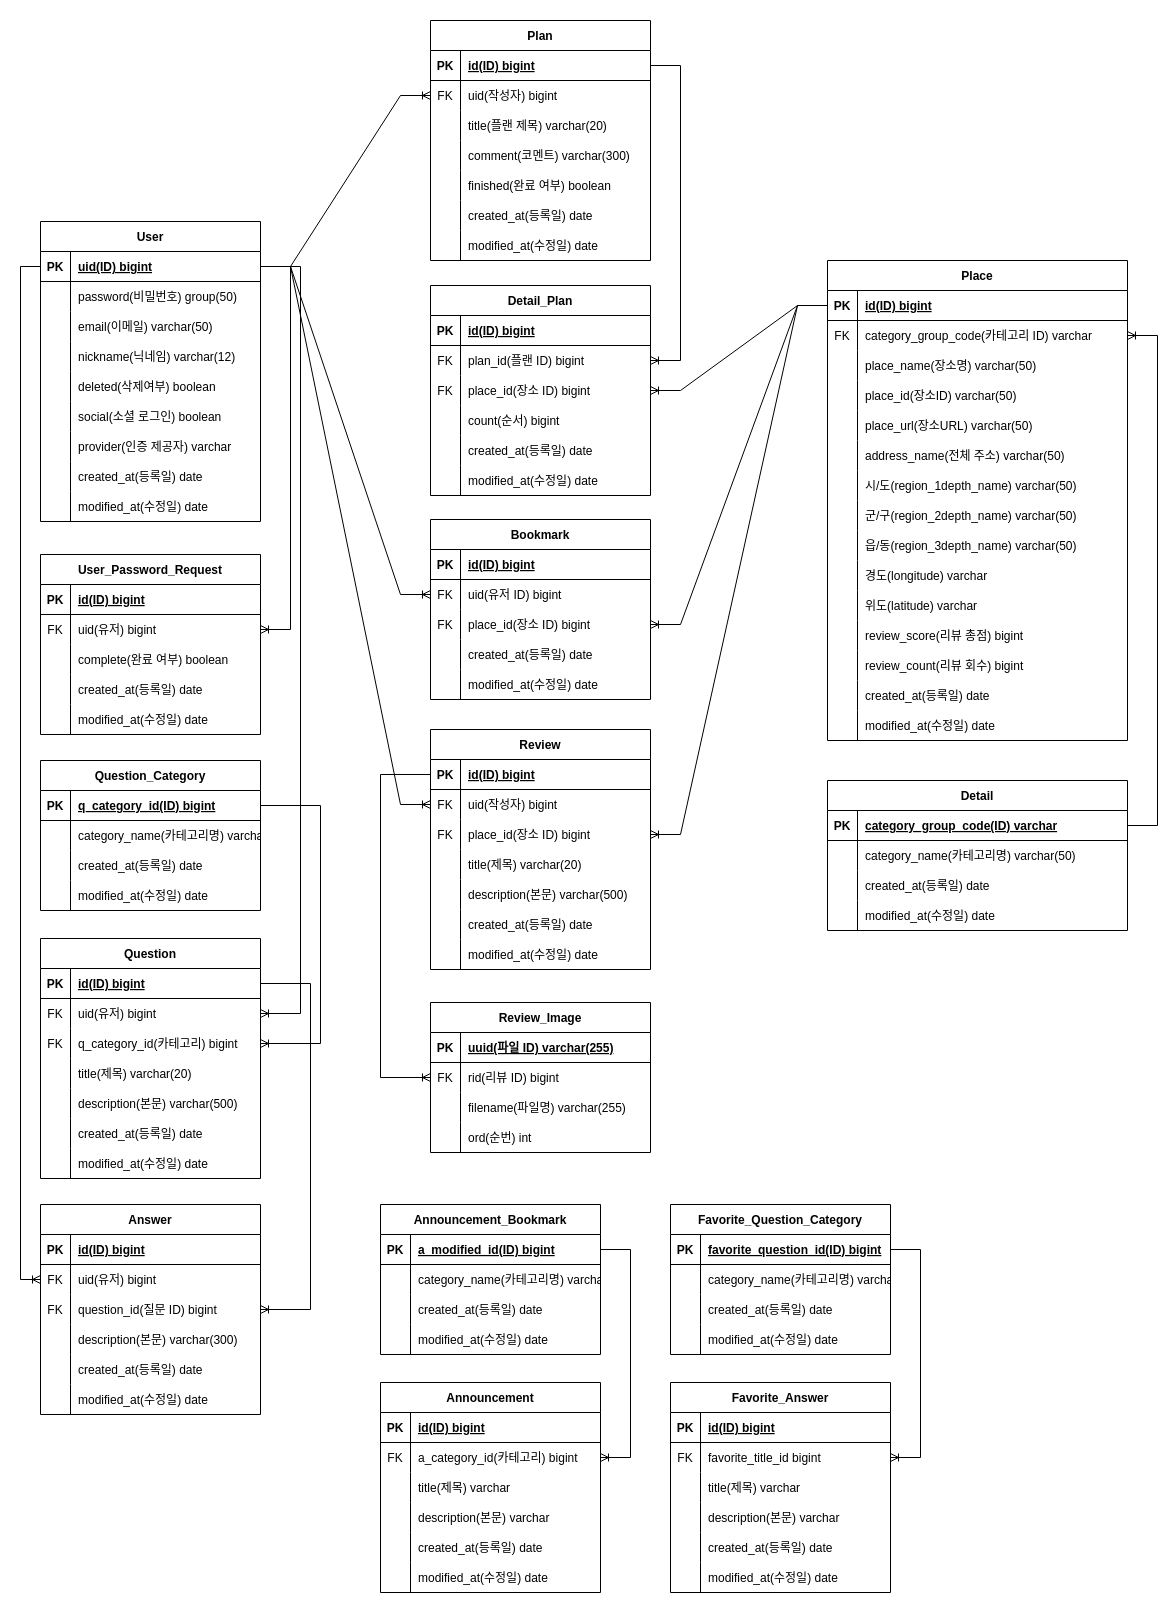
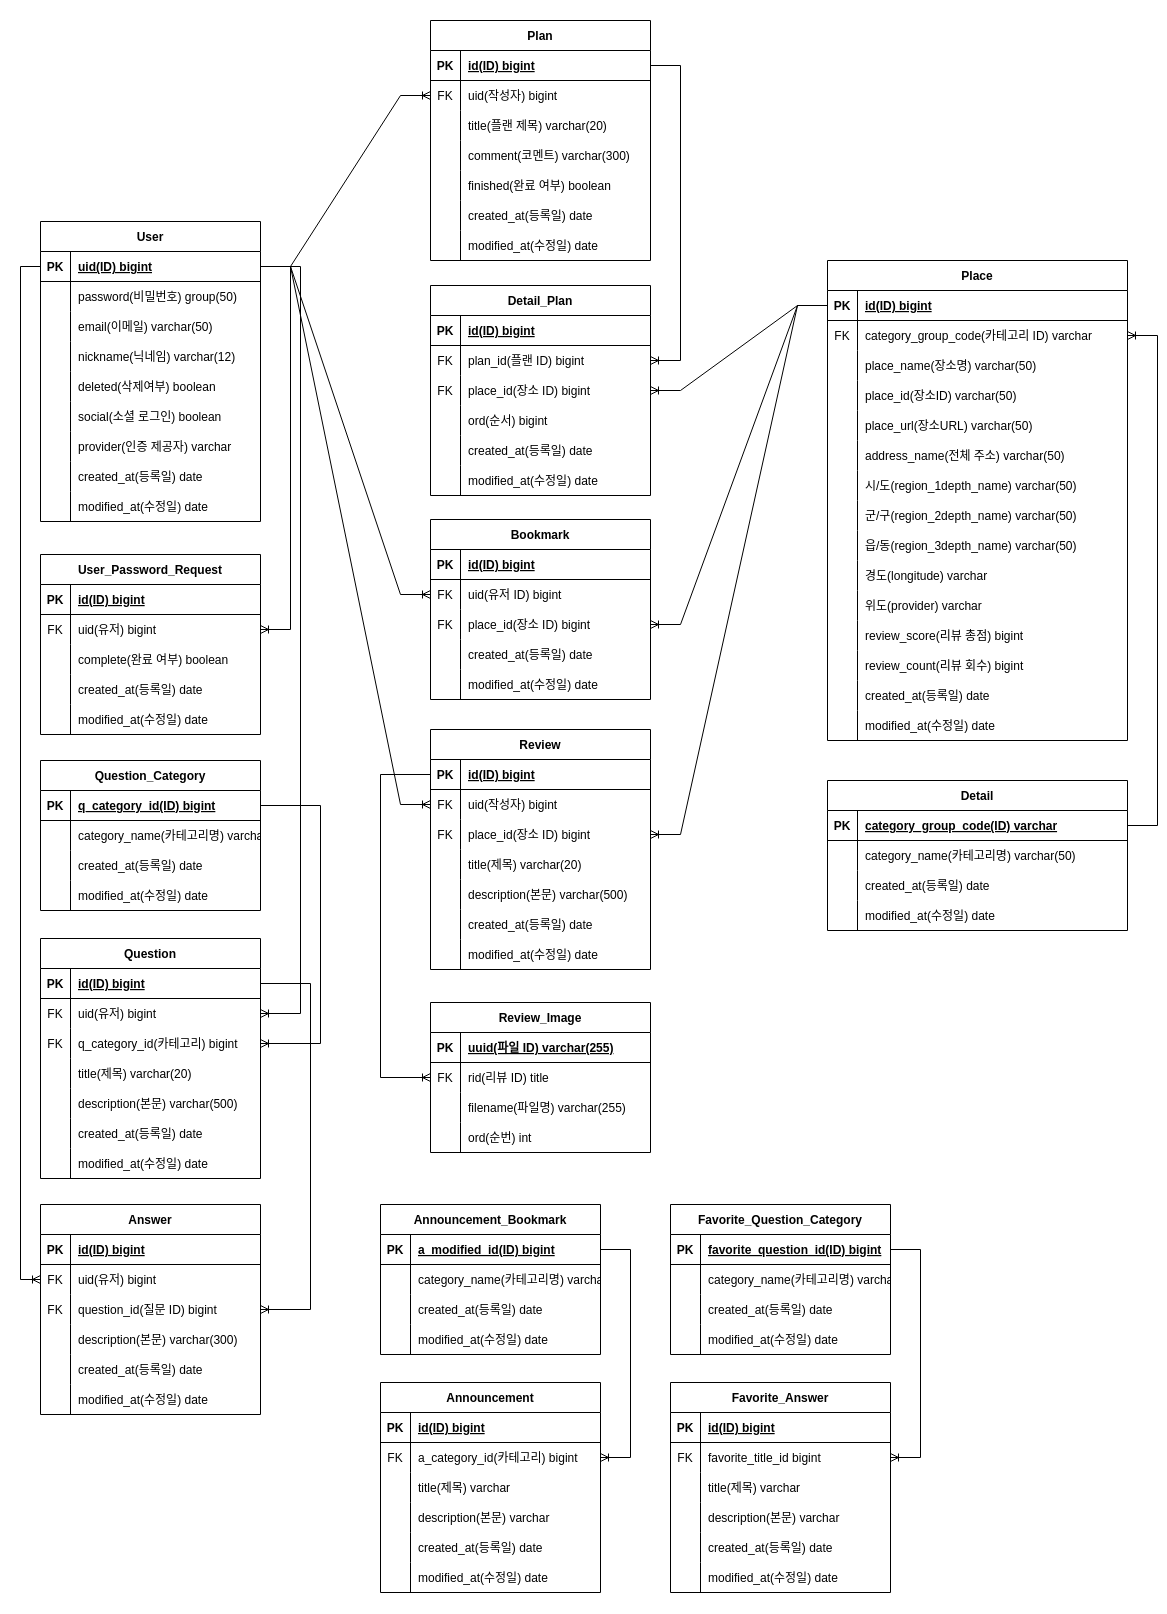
(522, 421) -> (516, 421)
(933, 606) -> (934, 606)
(523, 1078) -> (519, 1078)
